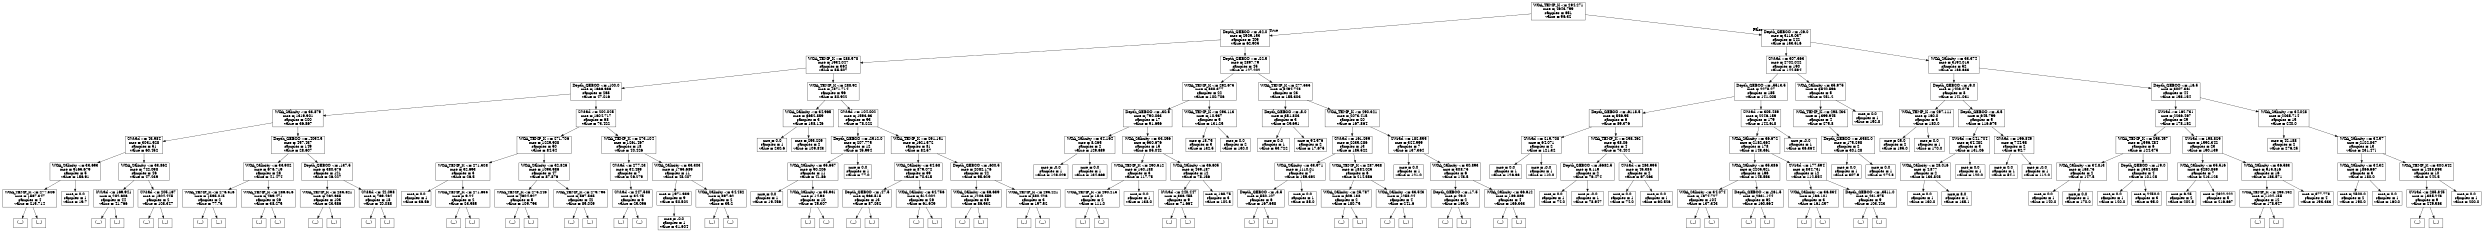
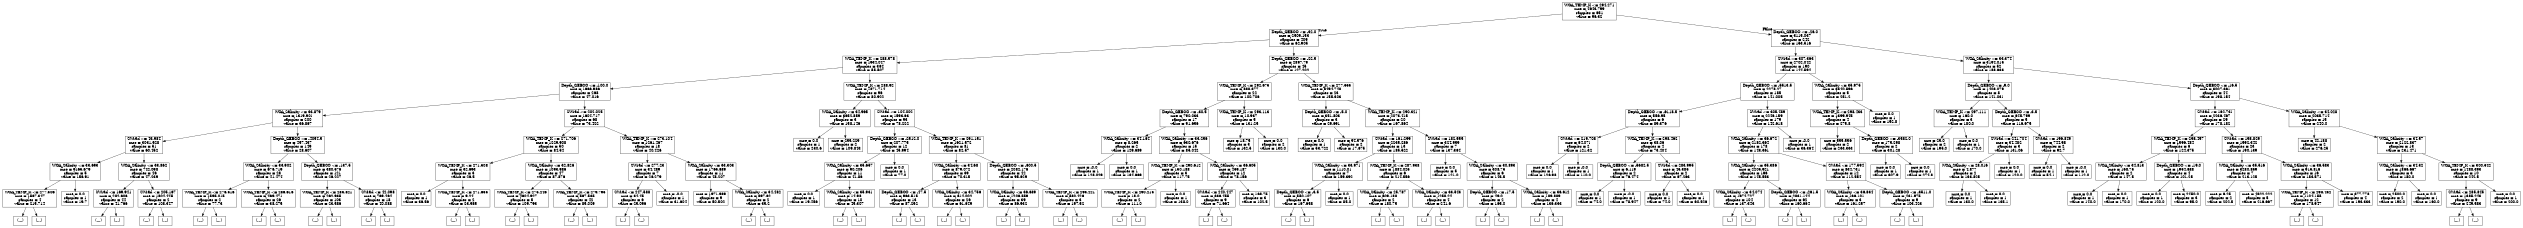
none -> (1838, 145)
(1409, 172) -> (1445, 172)
(674, 209) -> (660, 185)
